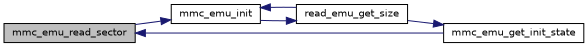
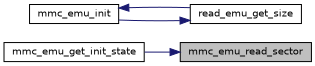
(421, 22) -> none
(148, 23) -> none
